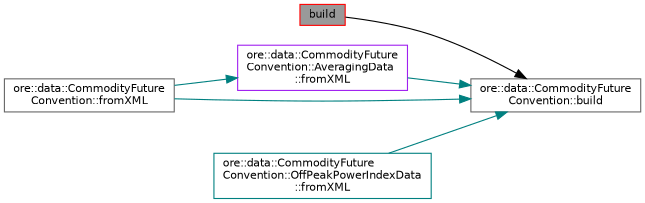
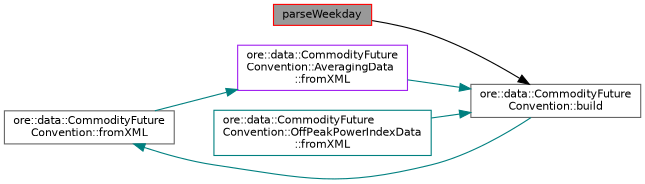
(323, 15) -> (323, 15)
(317, 101) -> (342, 179)
